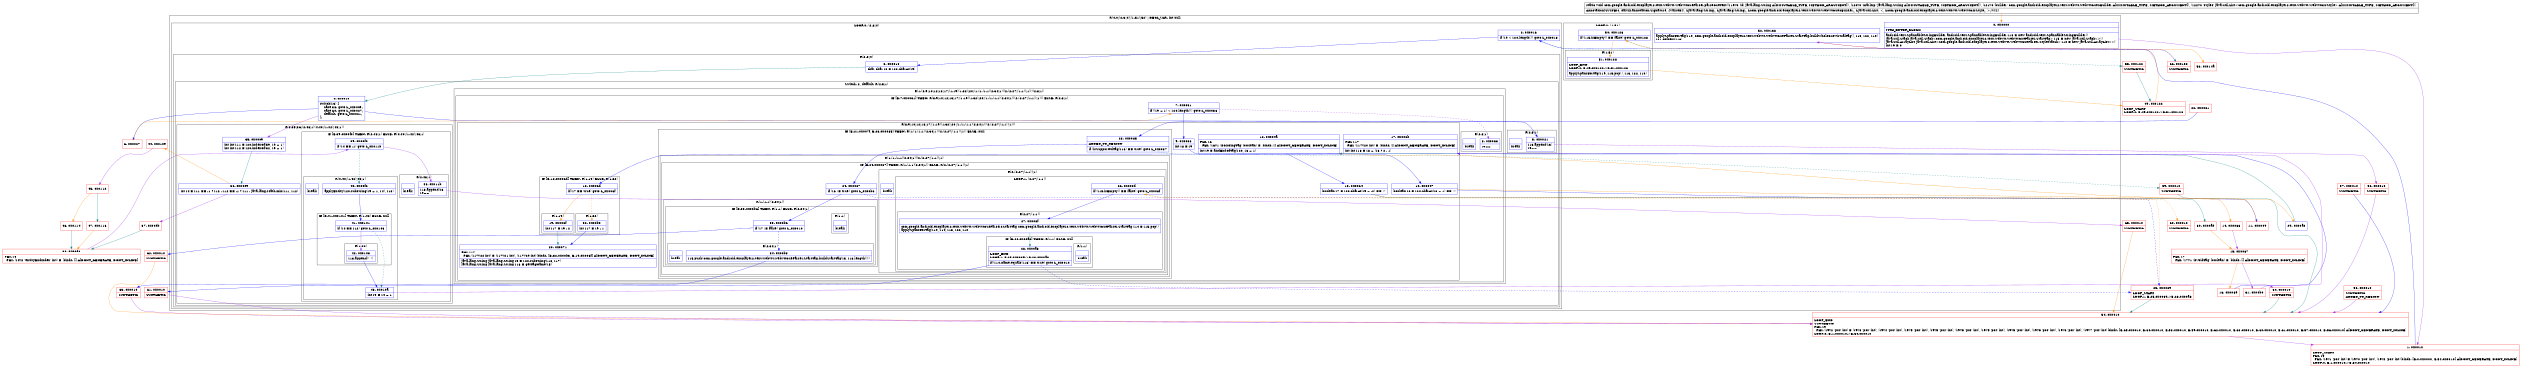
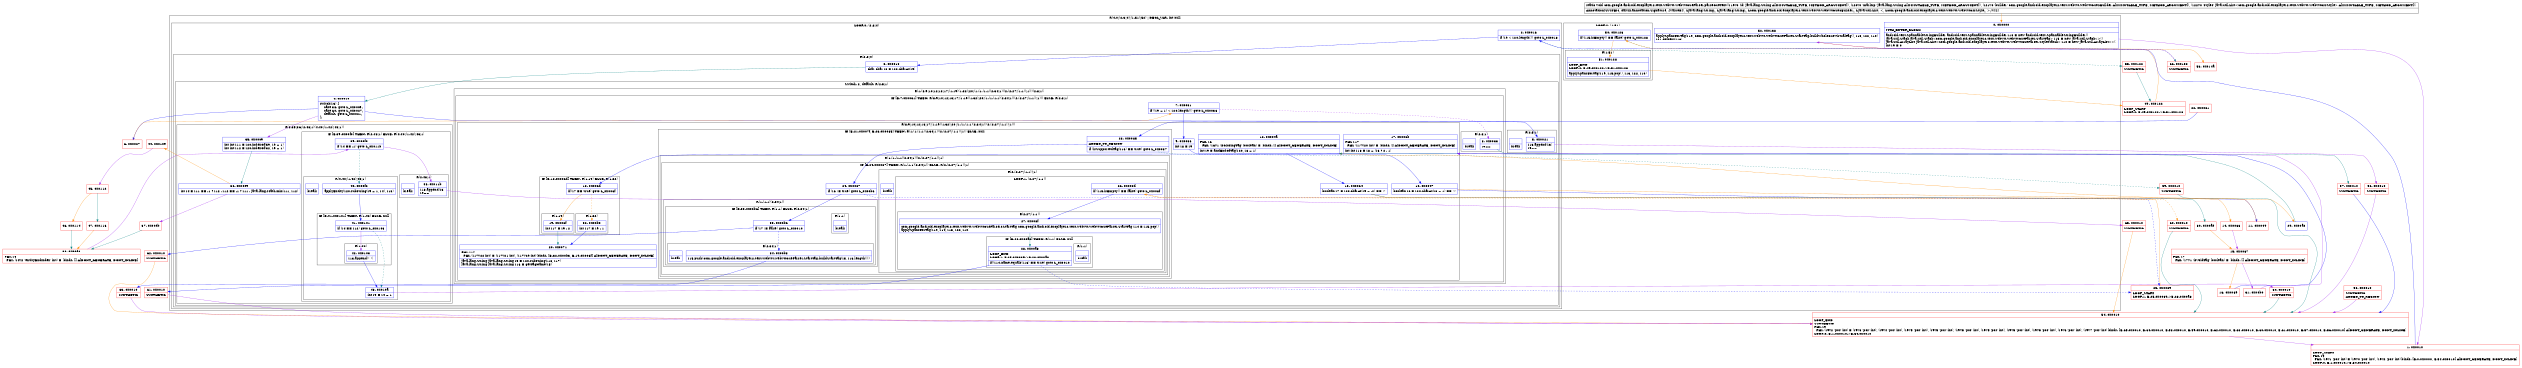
none -> (1930, 154)
(1694, 198) -> (1694, 198)
(2142, 305) -> (2167, 281)
